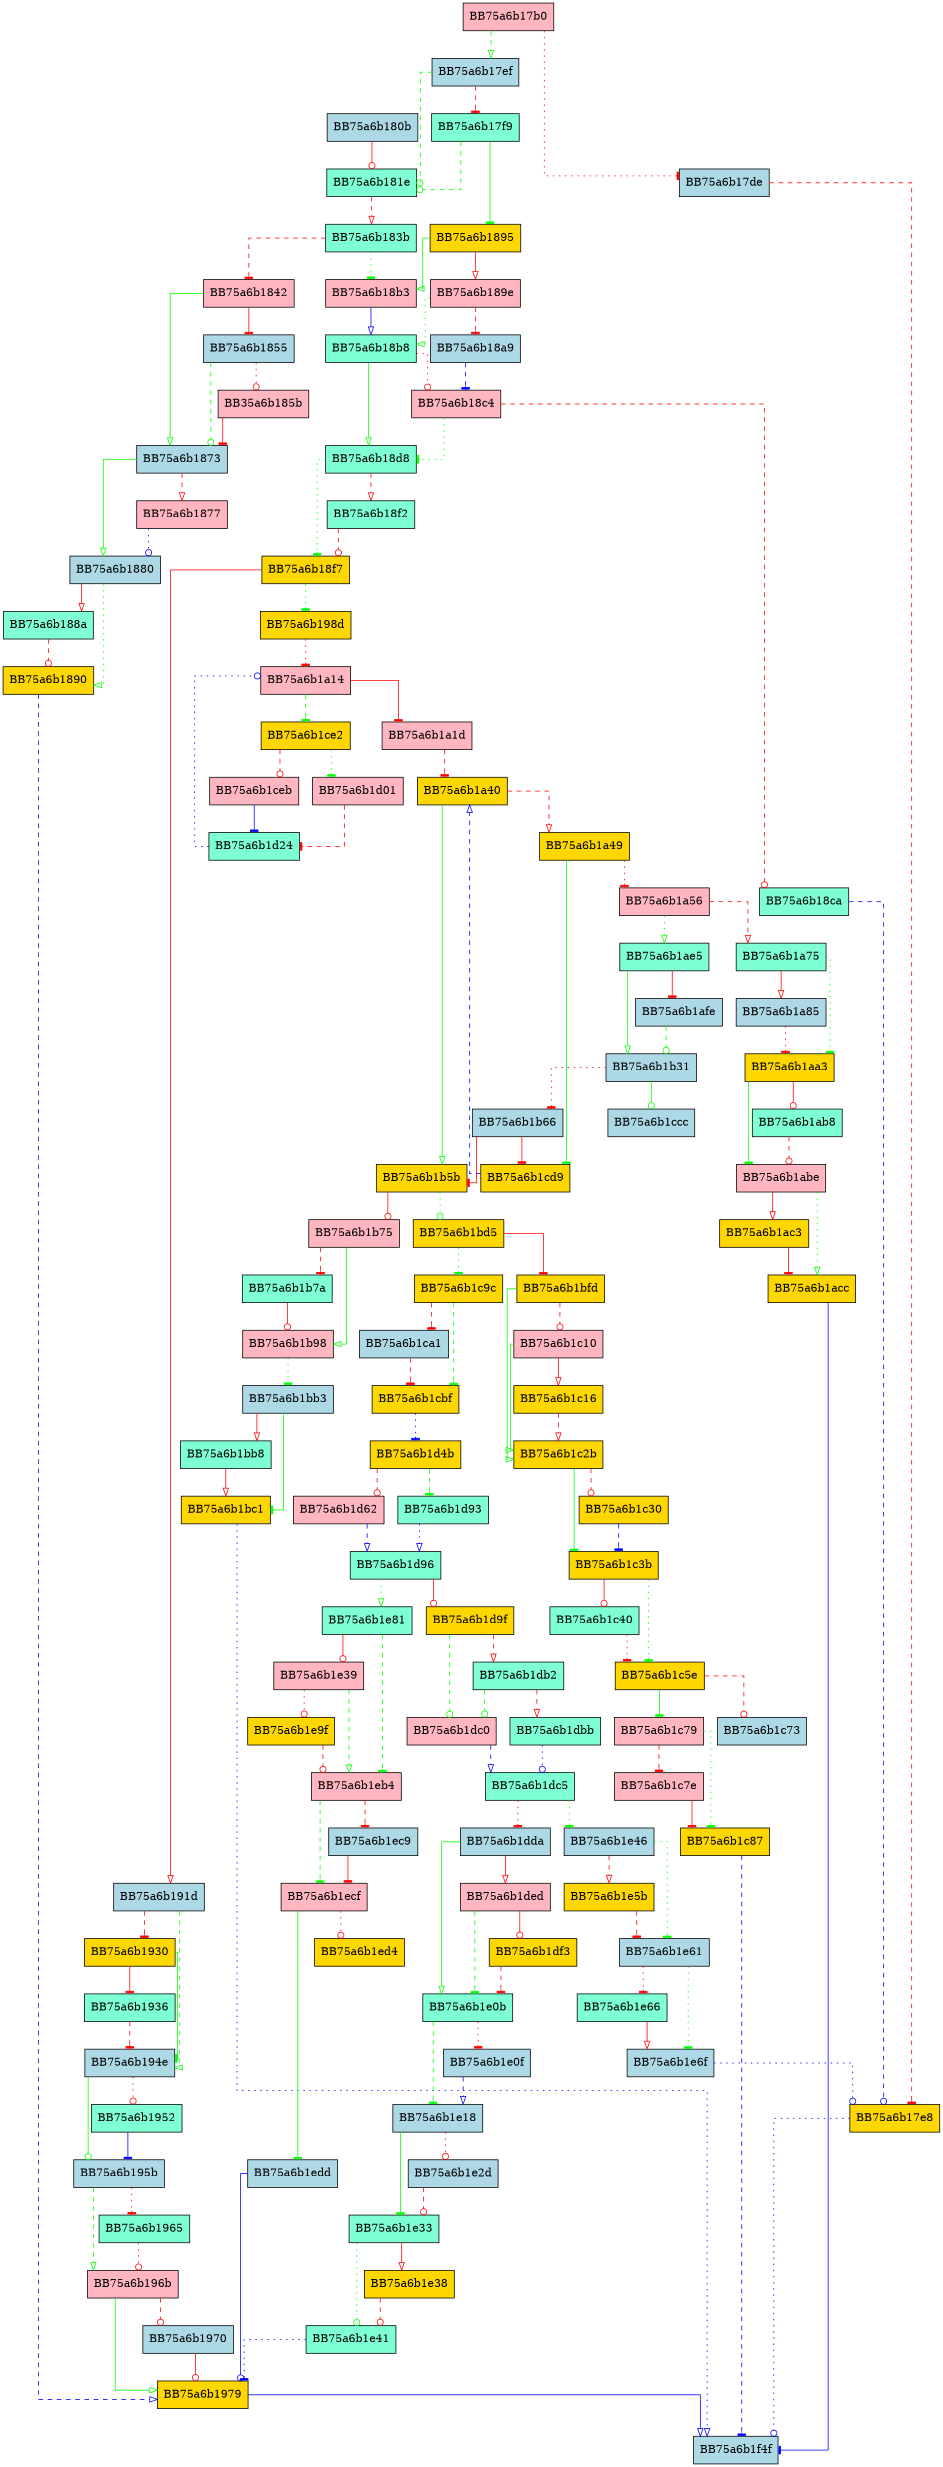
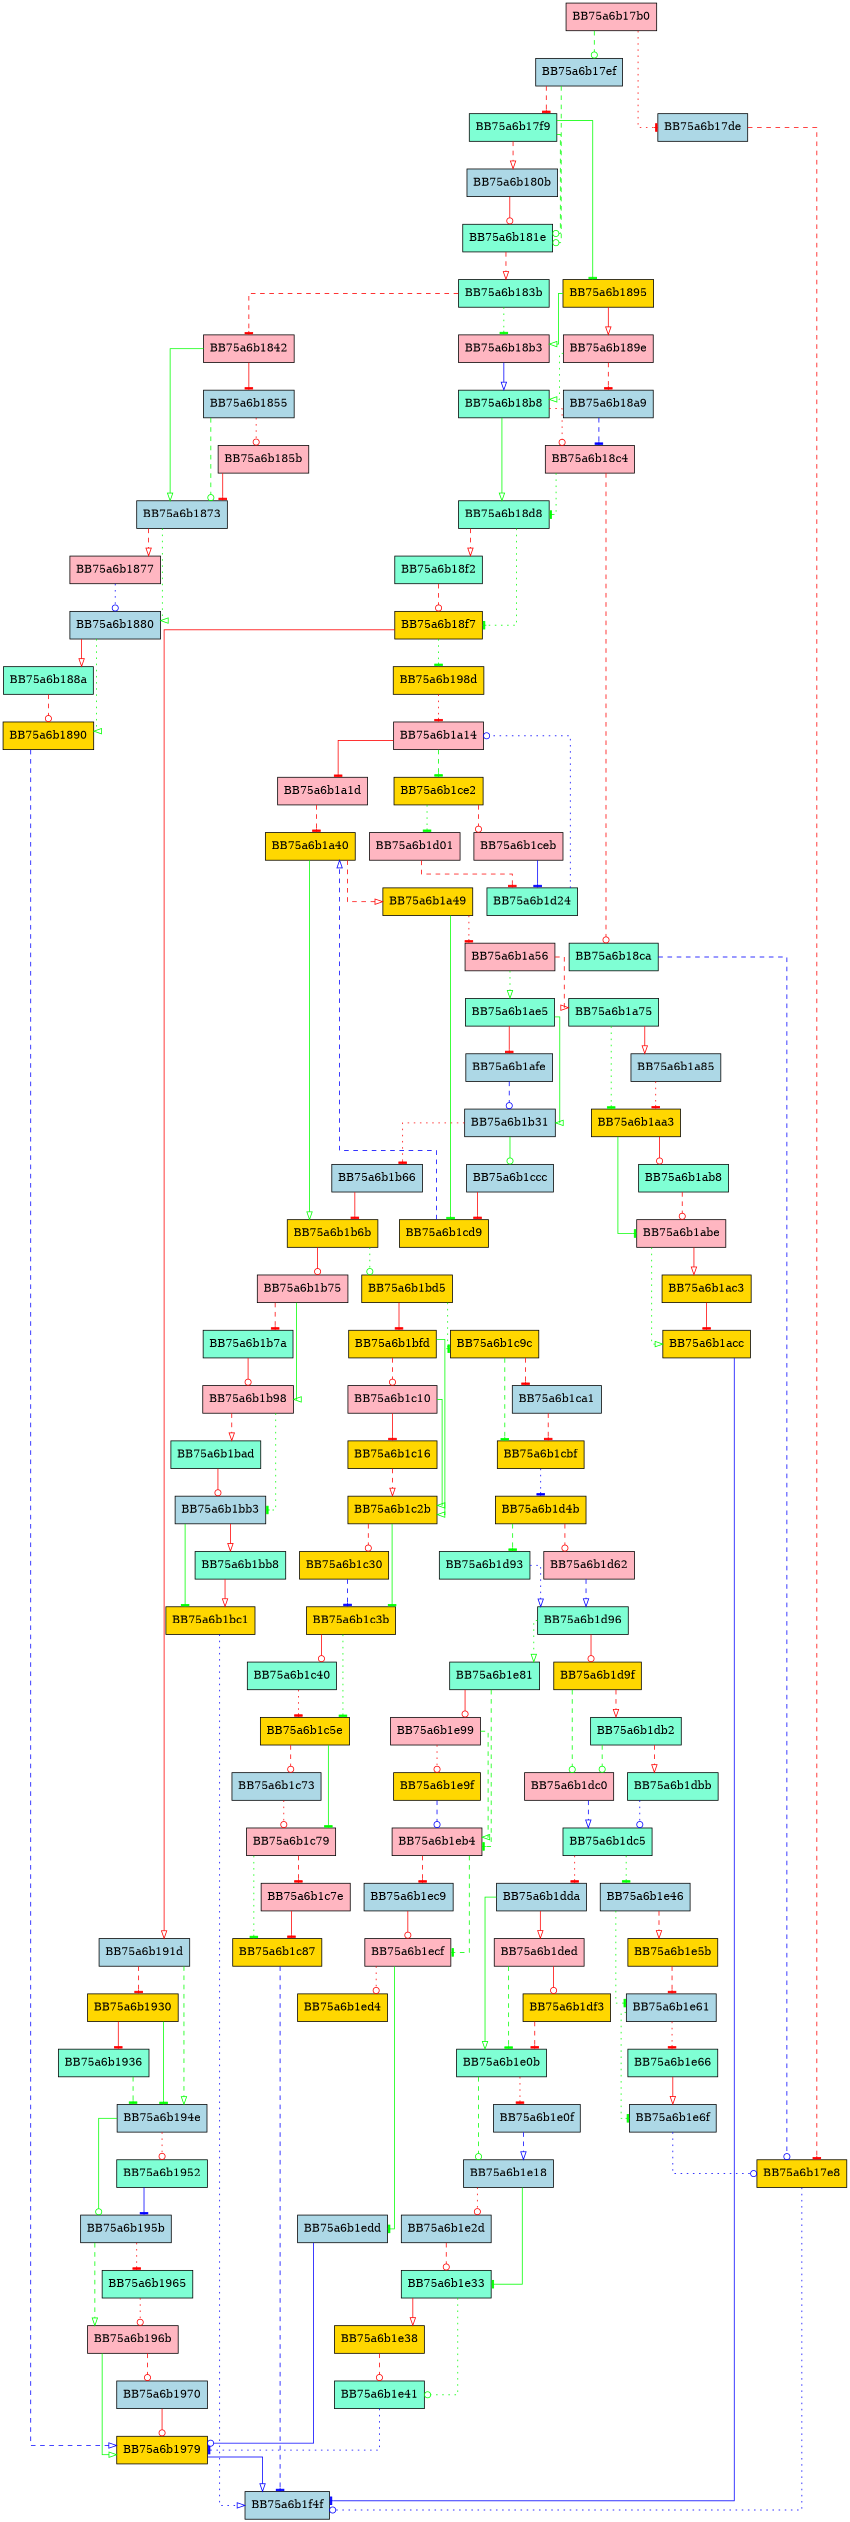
(491, 41) -> (594, 41)
none -> (513, 151)
(263, 404) -> (263, 459)
(103, 487) -> (162, 575)
(666, 1037) -> (509, 1092)
(522, 1149) -> (478, 1204)
(422, 1178) -> (333, 1233)
(558, 1368) -> (392, 1425)
none -> (216, 1455)
(319, 1676) -> (435, 1731)
(323, 1756) -> (437, 1811)
none -> (284, 1811)
(348, 1867) -> (408, 1922)
(130, 2033) -> (133, 2089)
(433, 2061) -> (478, 2115)
